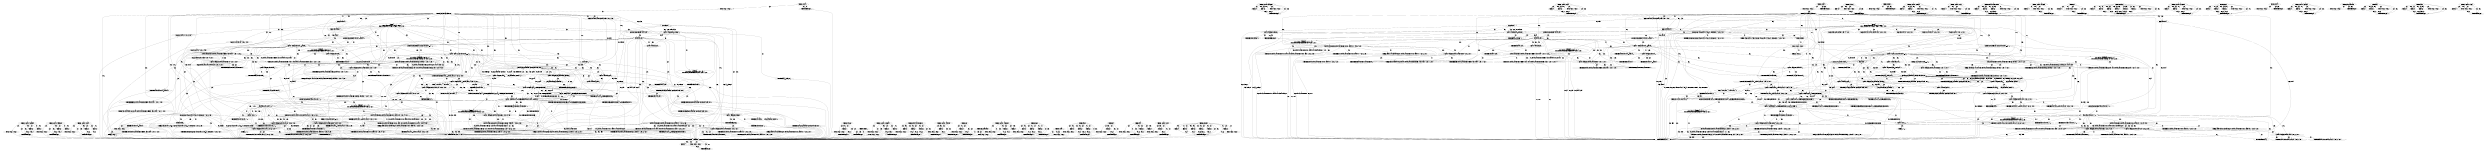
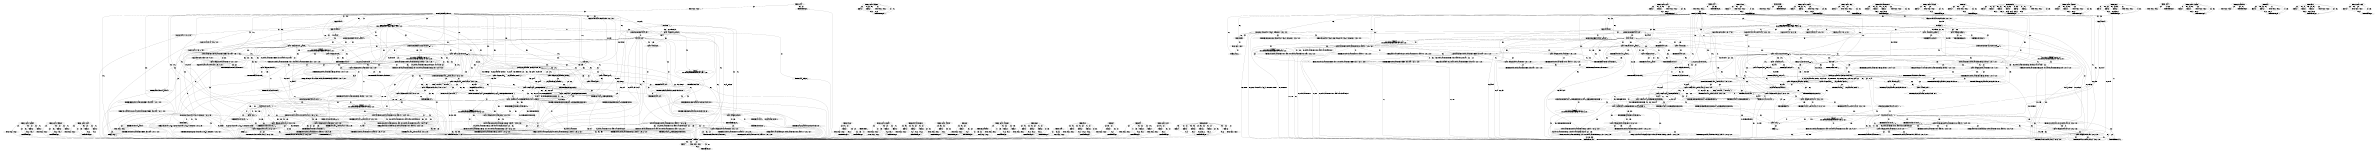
(1894, 65) -> (1774, 65)
none -> (1787, 68)
